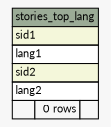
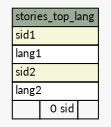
(60, 109) -> (63, 109)
